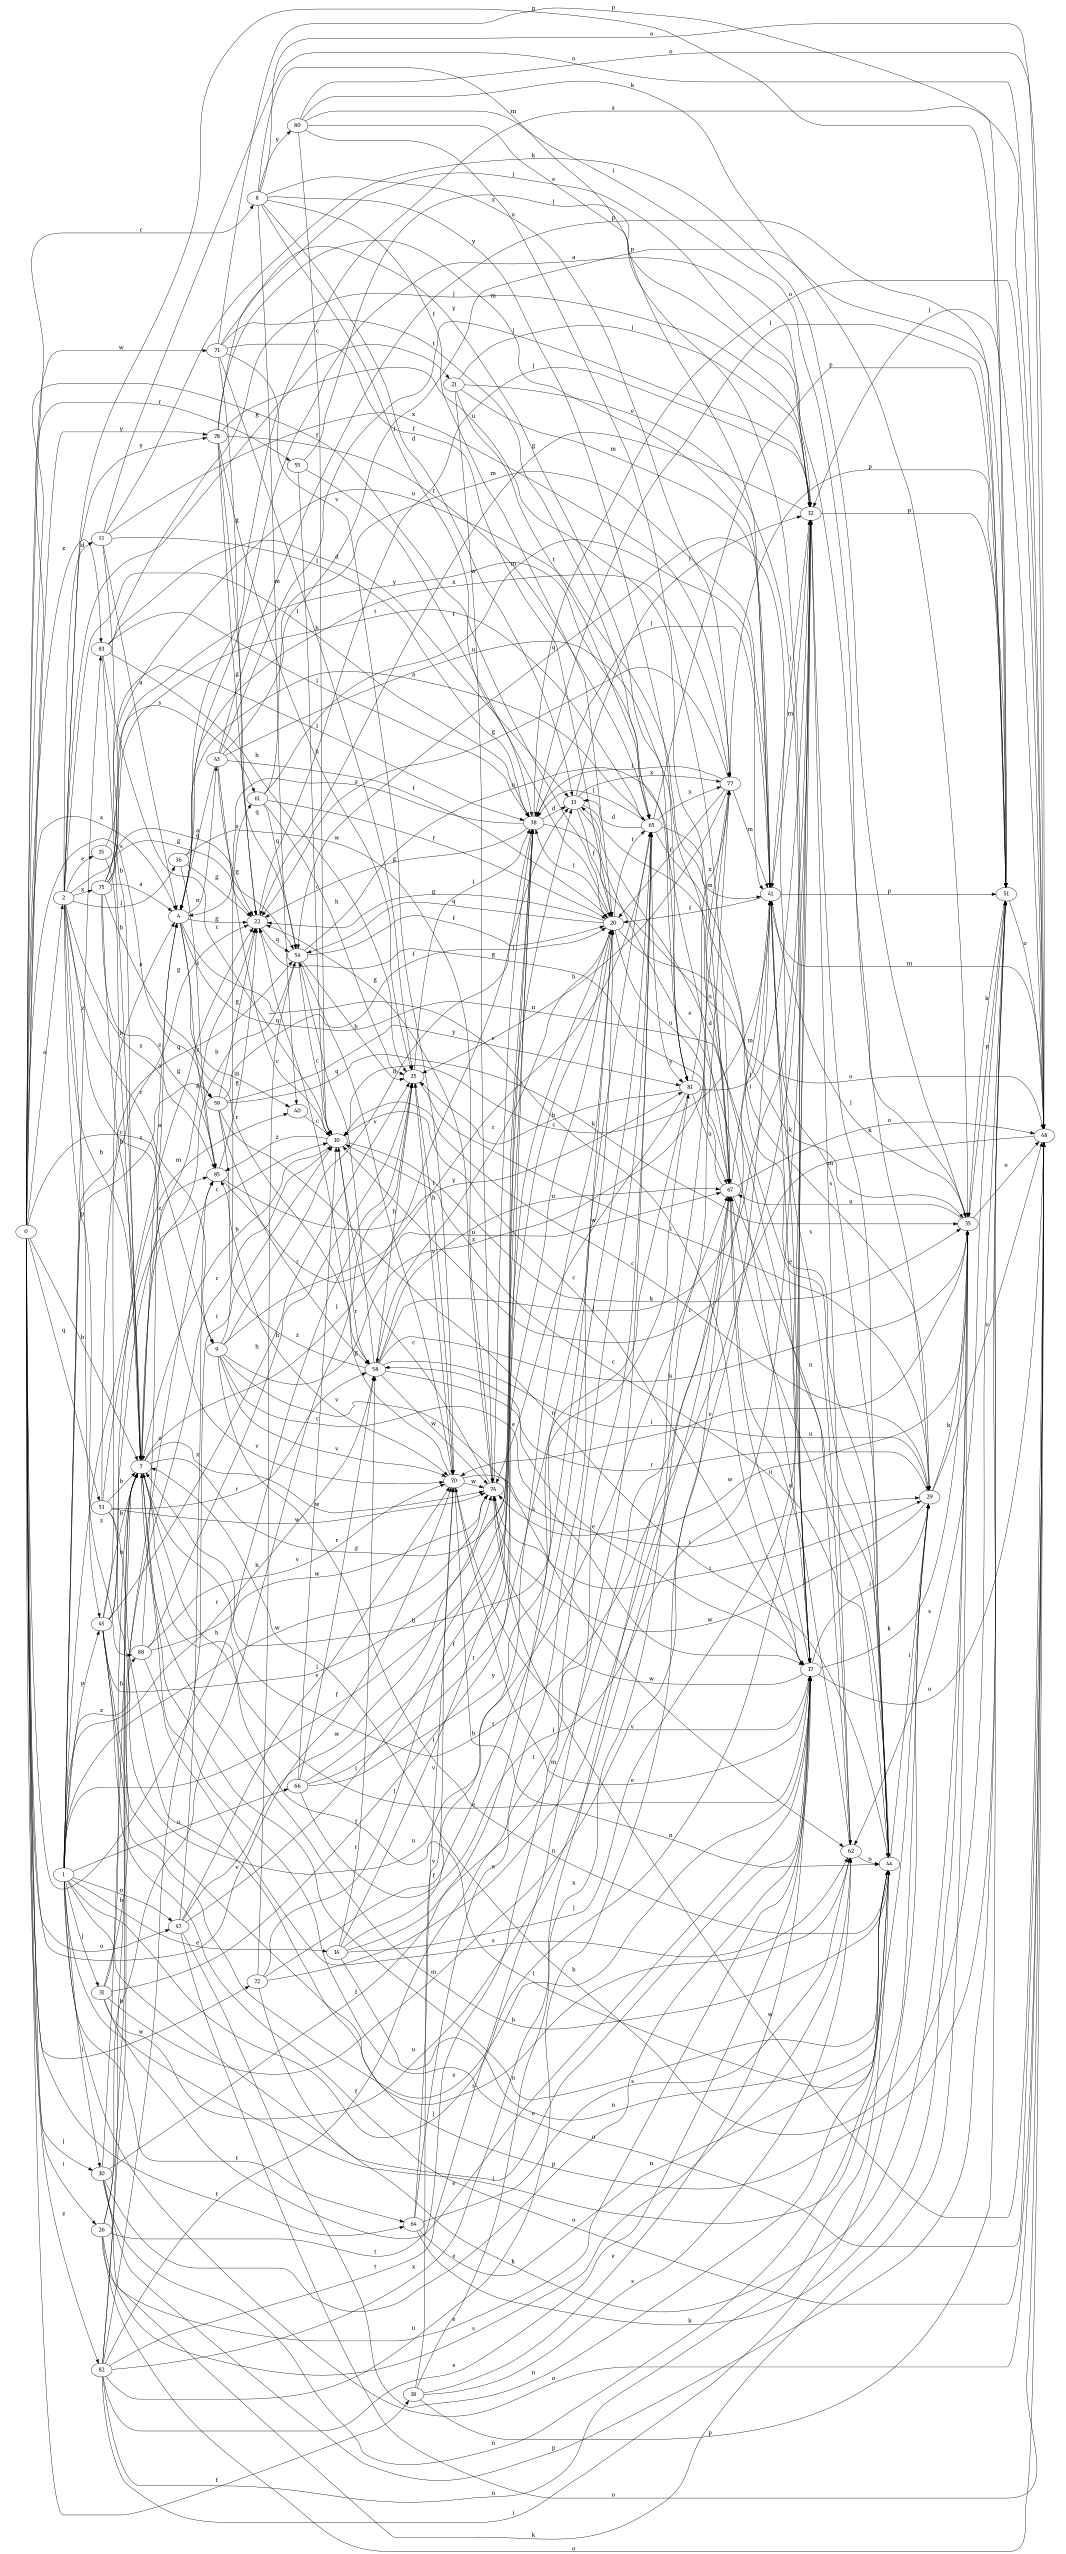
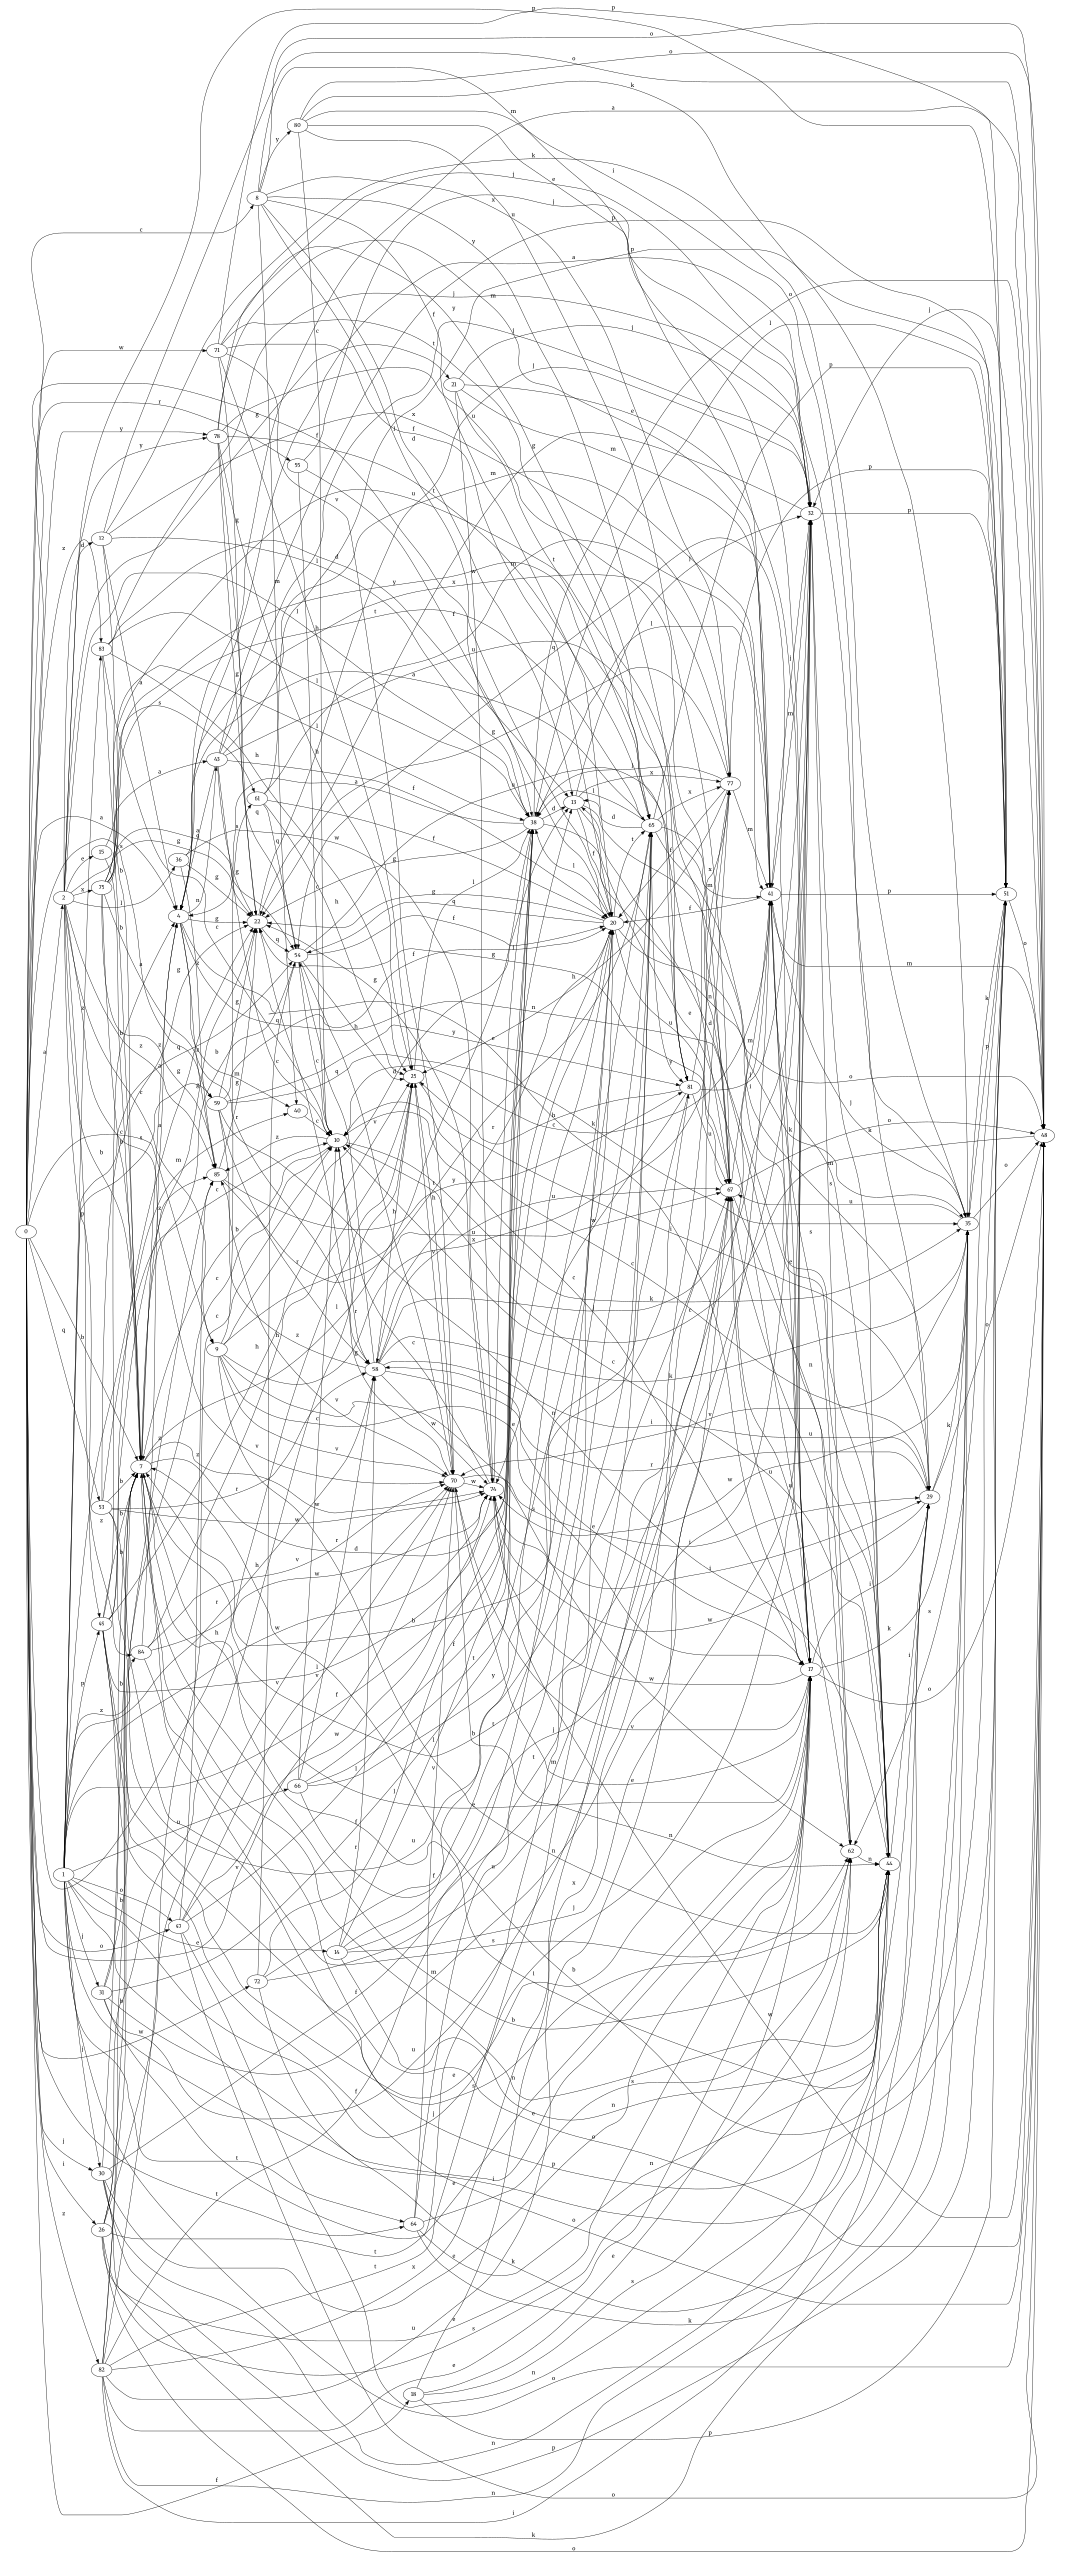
(142, 892) -> (125, 799)
(141, 1652) -> (141, 1652)
(439, 1851) -> (207, 1825)
